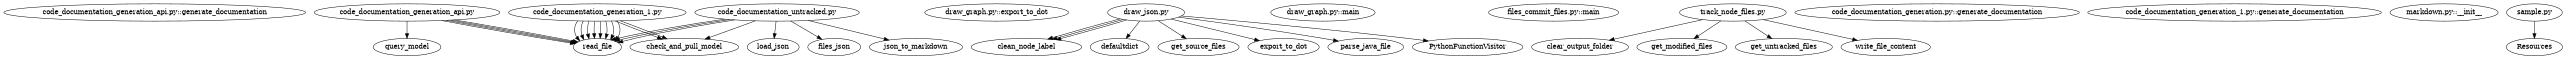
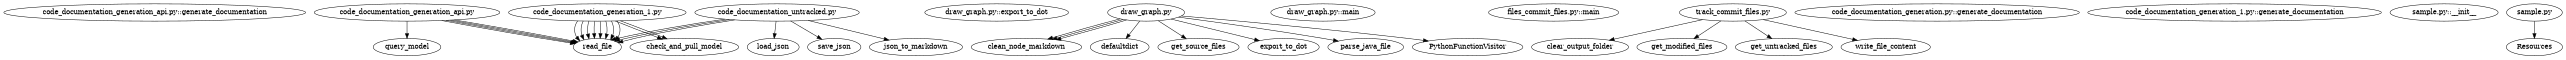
(1146, 12) -> (1146, 12)
(1733, 12) -> (1733, 12)
(2444, 12) -> (2444, 12)
(733, 29) -> none
(834, 47) -> (834, 47)
(1026, 47) -> (1026, 47)
